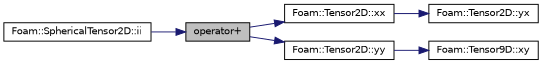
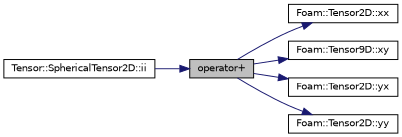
(407, 14) -> (266, 75)
(77, 32) -> (79, 69)
(407, 50) -> (266, 62)
